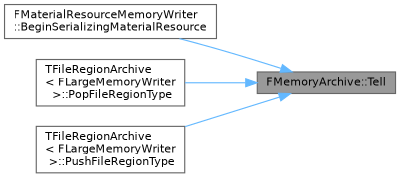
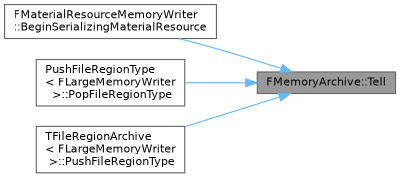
(110, 83) -> (110, 83)
